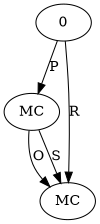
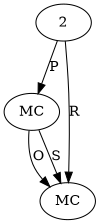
(64, 23) -> (64, 23)
